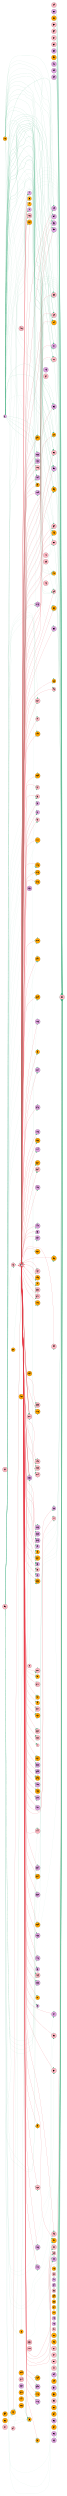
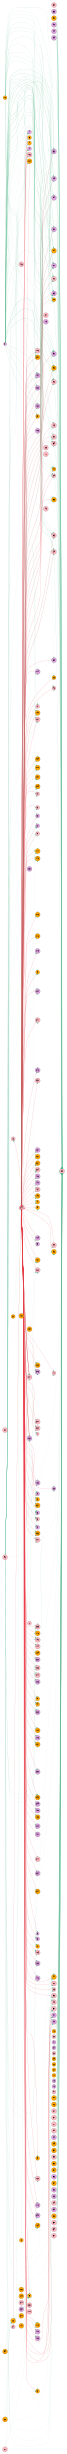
(54, 533) -> (54, 425)
(54, 2388) -> none
